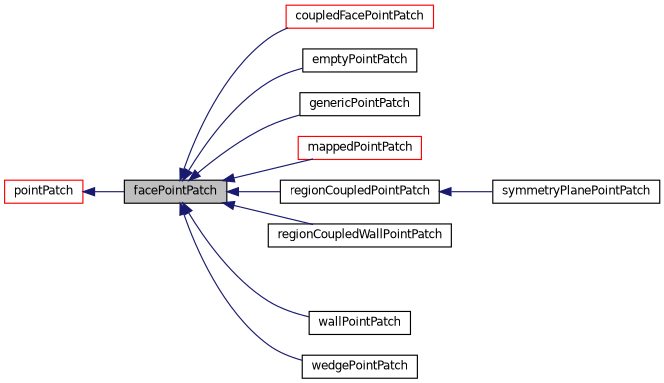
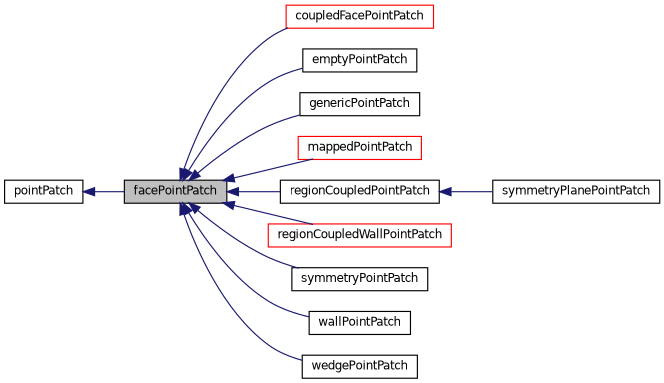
(44, 192) -> (44, 192)
(360, 235) -> (360, 235)
none -> (360, 279)
